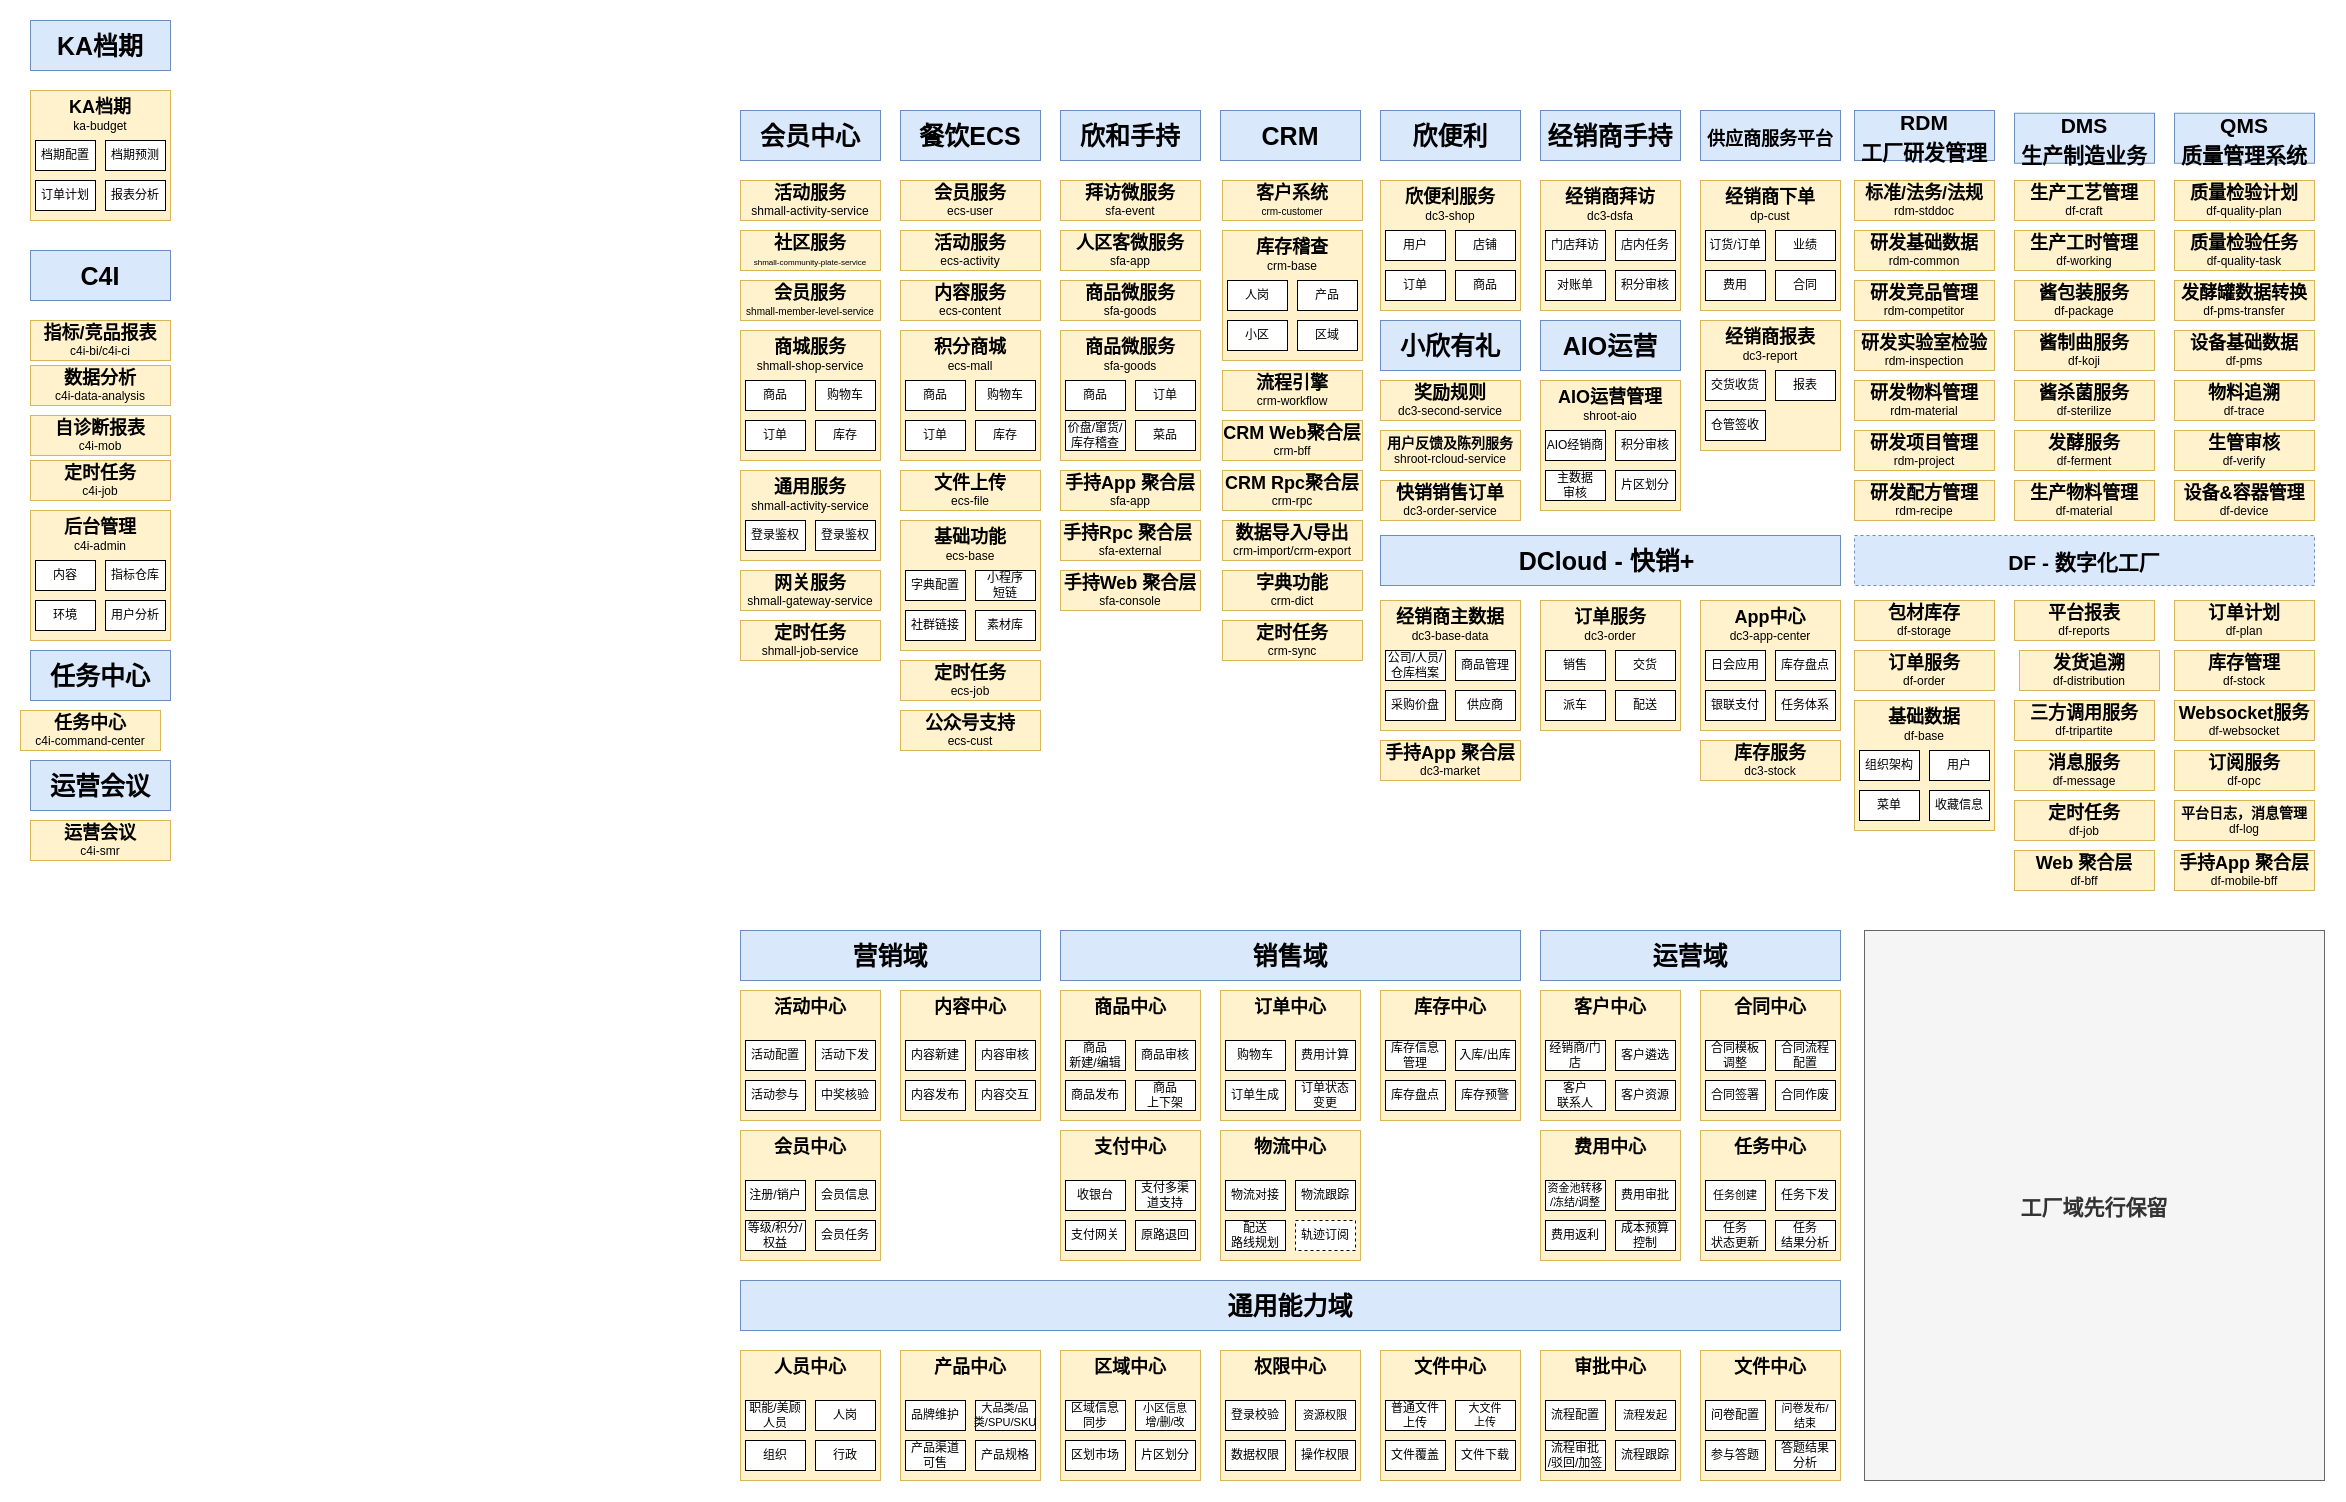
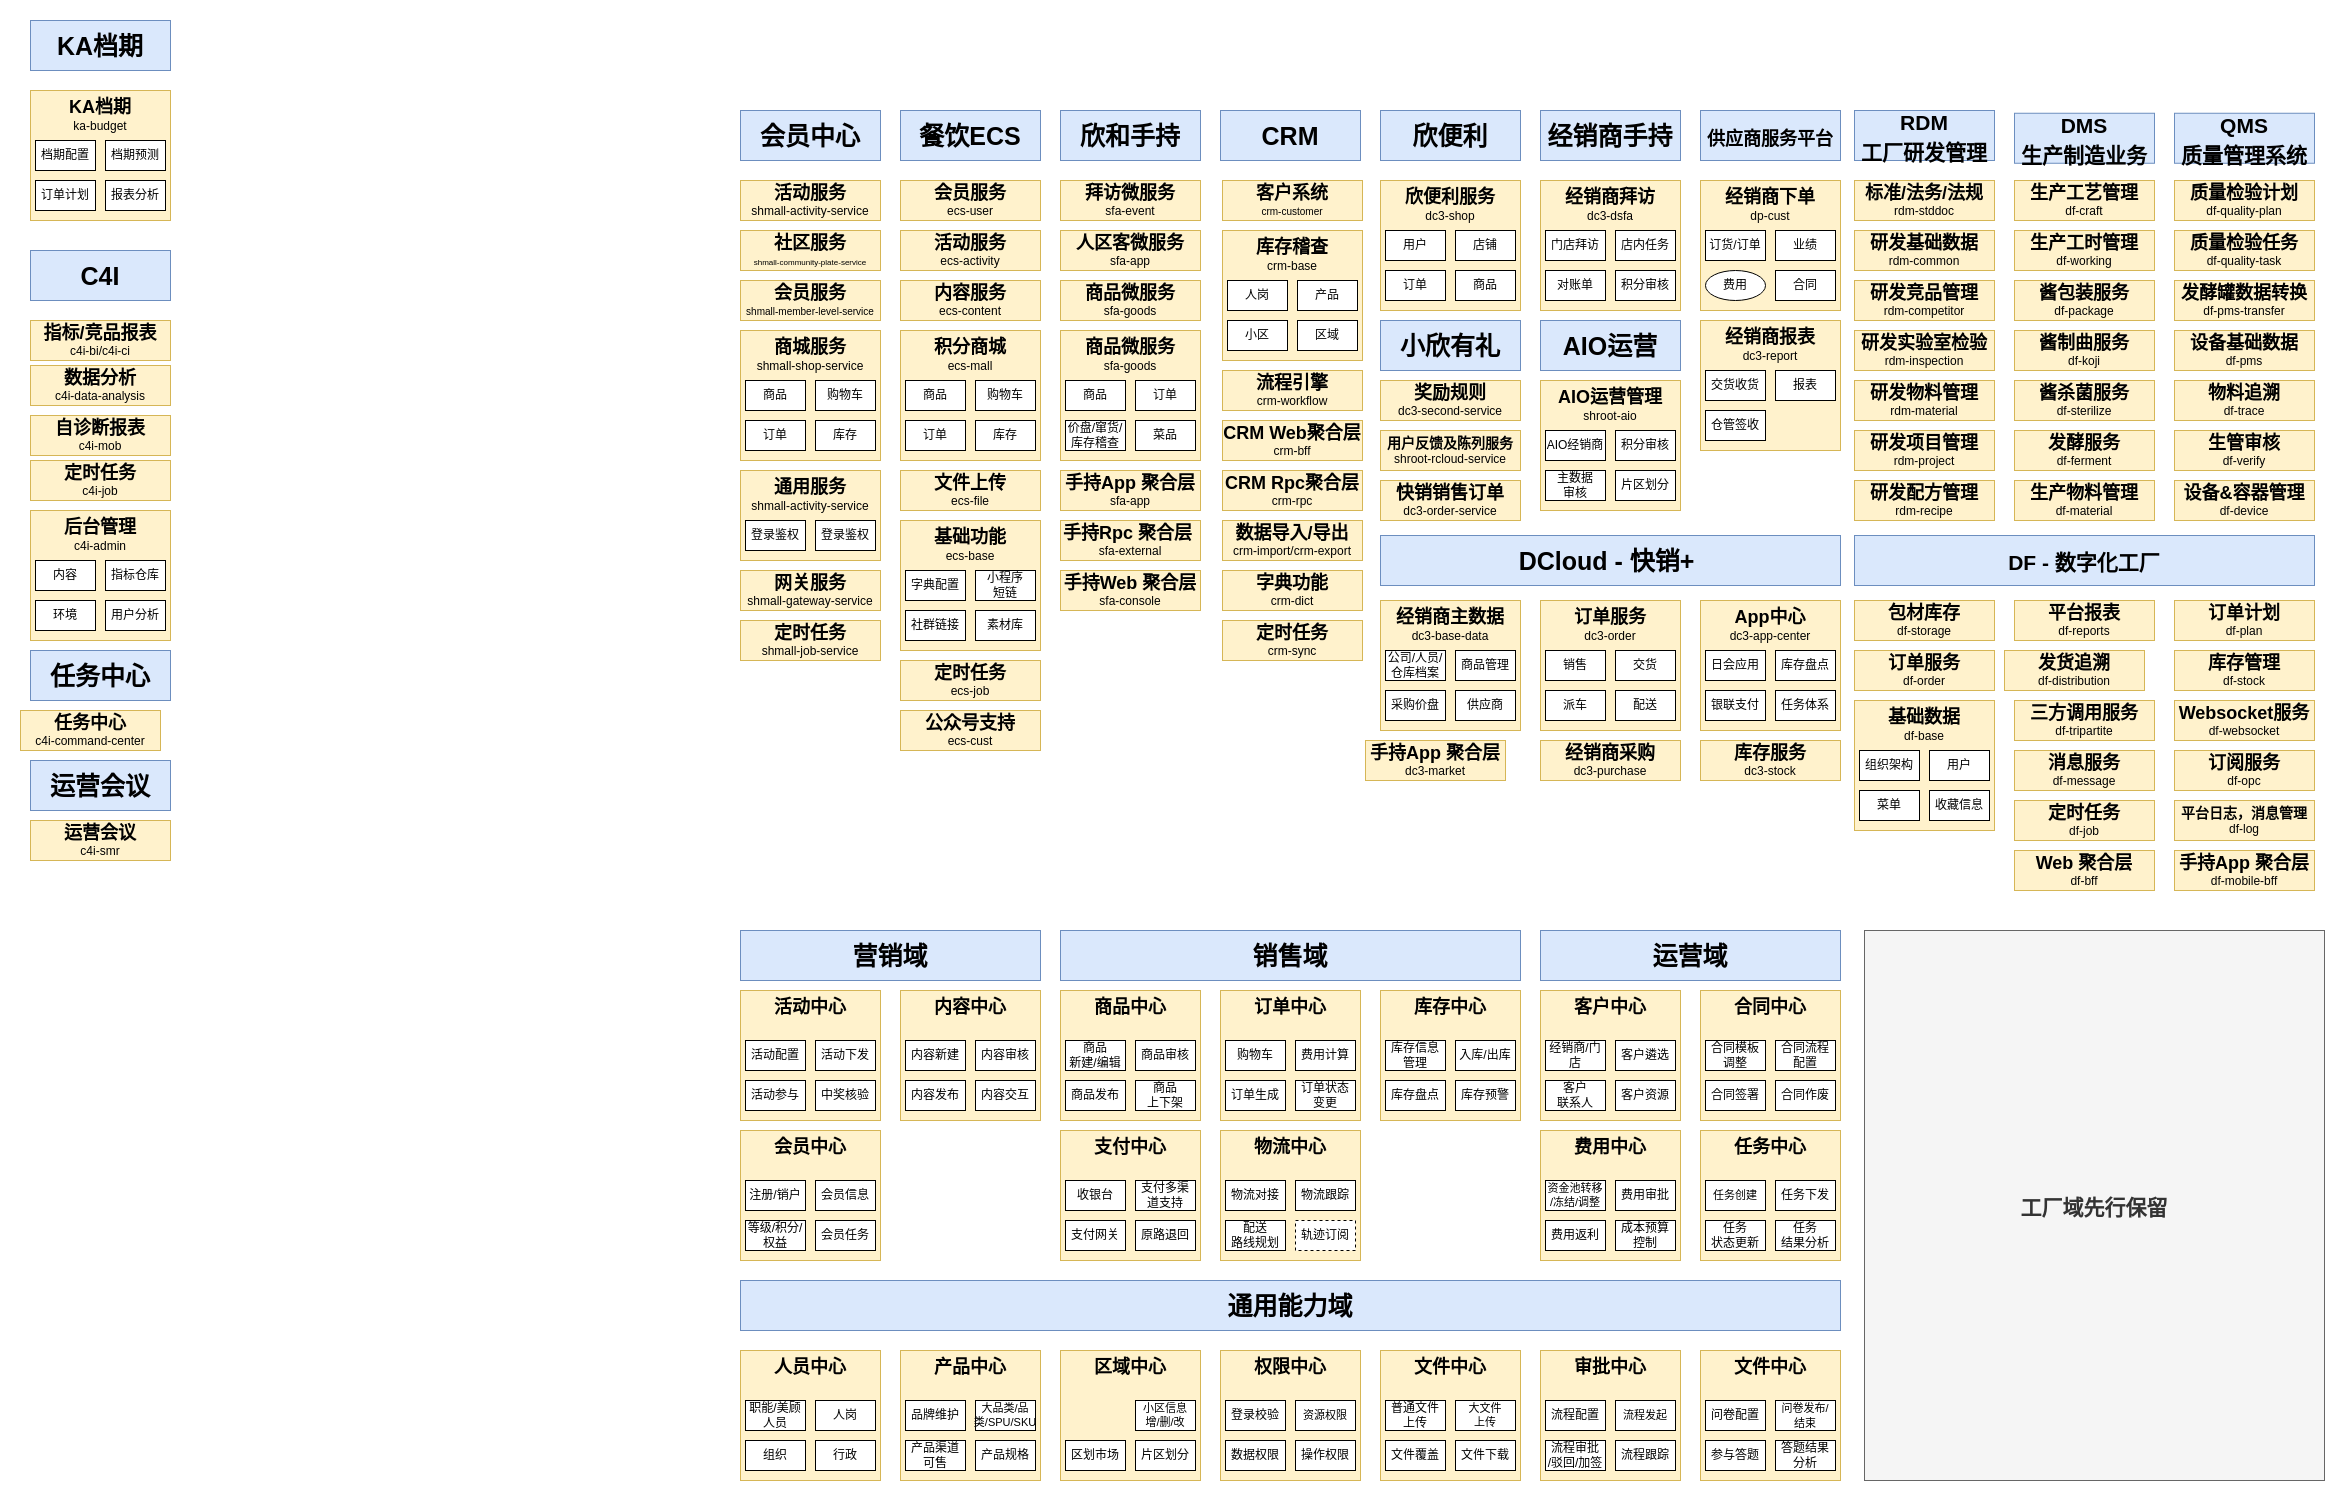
(1736, 286) -> (1736, 286)
(2085, 561) -> (2085, 561)
(2090, 671) -> (2075, 671)
(1451, 761) -> (1436, 761)
none -> (1611, 761)
(1096, 1416) -> none
